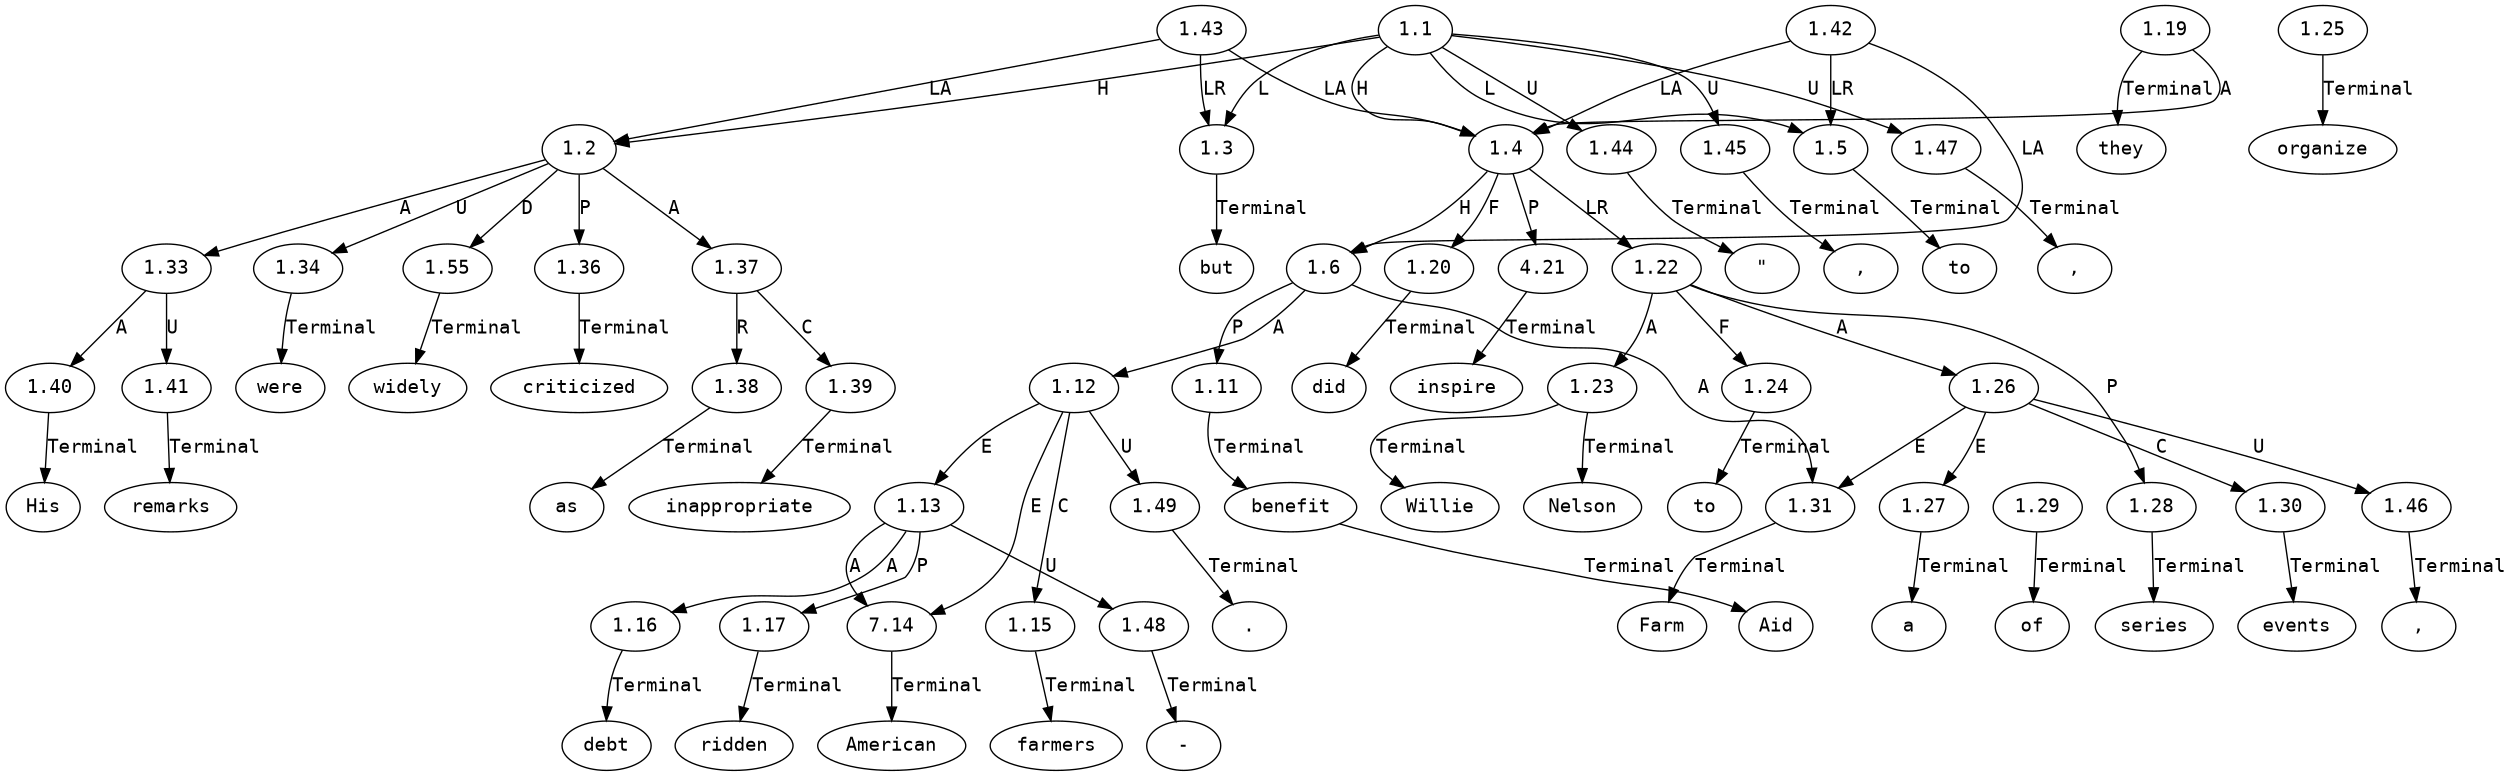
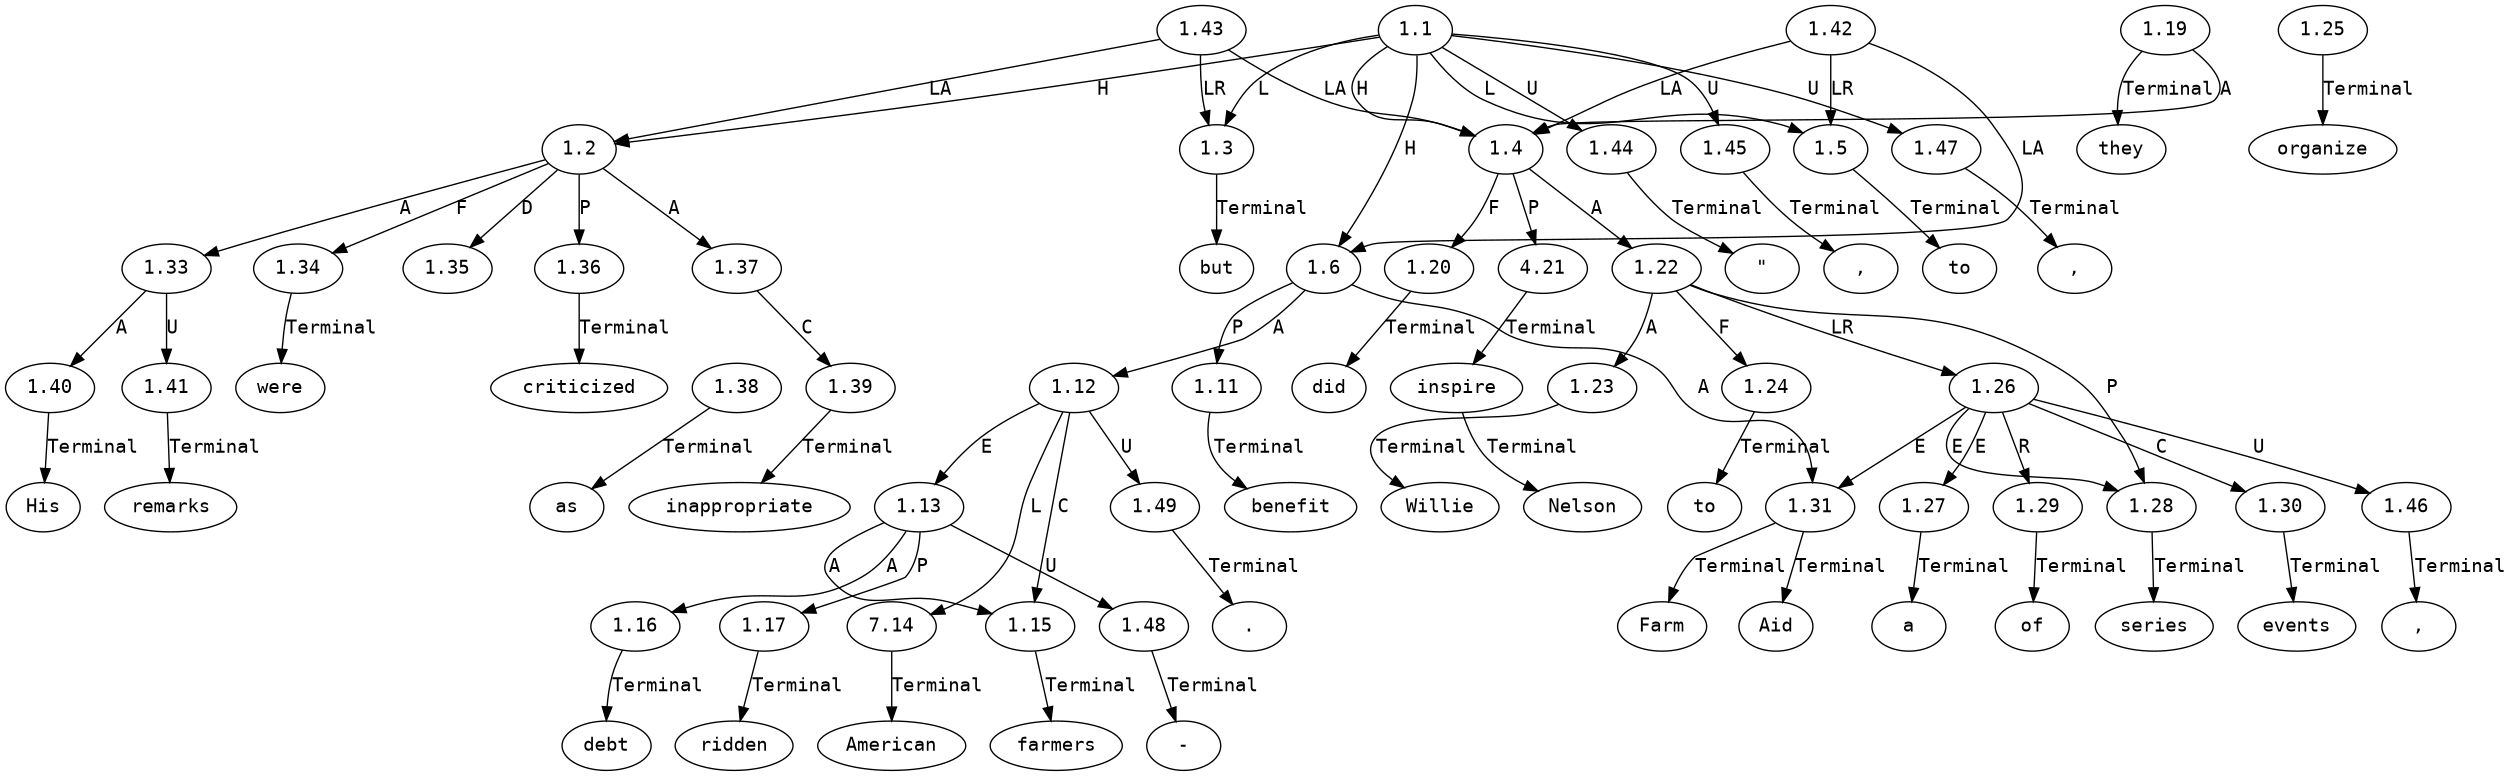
(462, 209) -> (462, 209)
(1597, 209) -> (1597, 209)
(1432, 219) -> (1394, 149)
(448, 269) -> (448, 269)
(737, 321) -> none
(1842, 328) -> (1842, 328)
(408, 388) -> none
(1584, 440) -> (1485, 456)
none -> (2013, 441)
none -> (1998, 474)
(1036, 507) -> (1036, 507)
(851, 553) -> (869, 600)
(1536, 568) -> (1795, 560)
